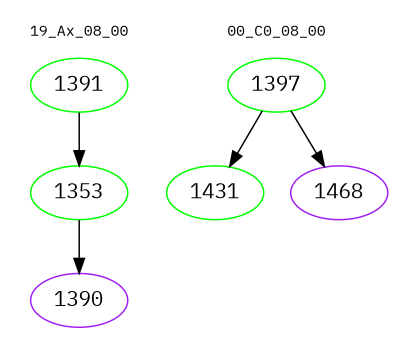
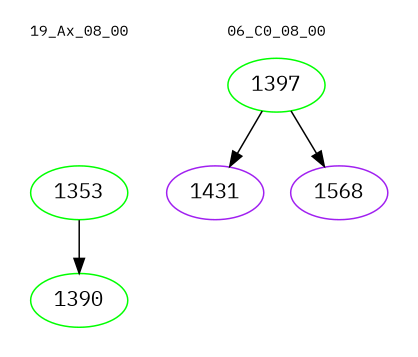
(277, 32) -> (277, 32)
(79, 85) -> none
(215, 193) -> (215, 193)
(339, 193) -> (339, 193)
(79, 300) -> (79, 300)
